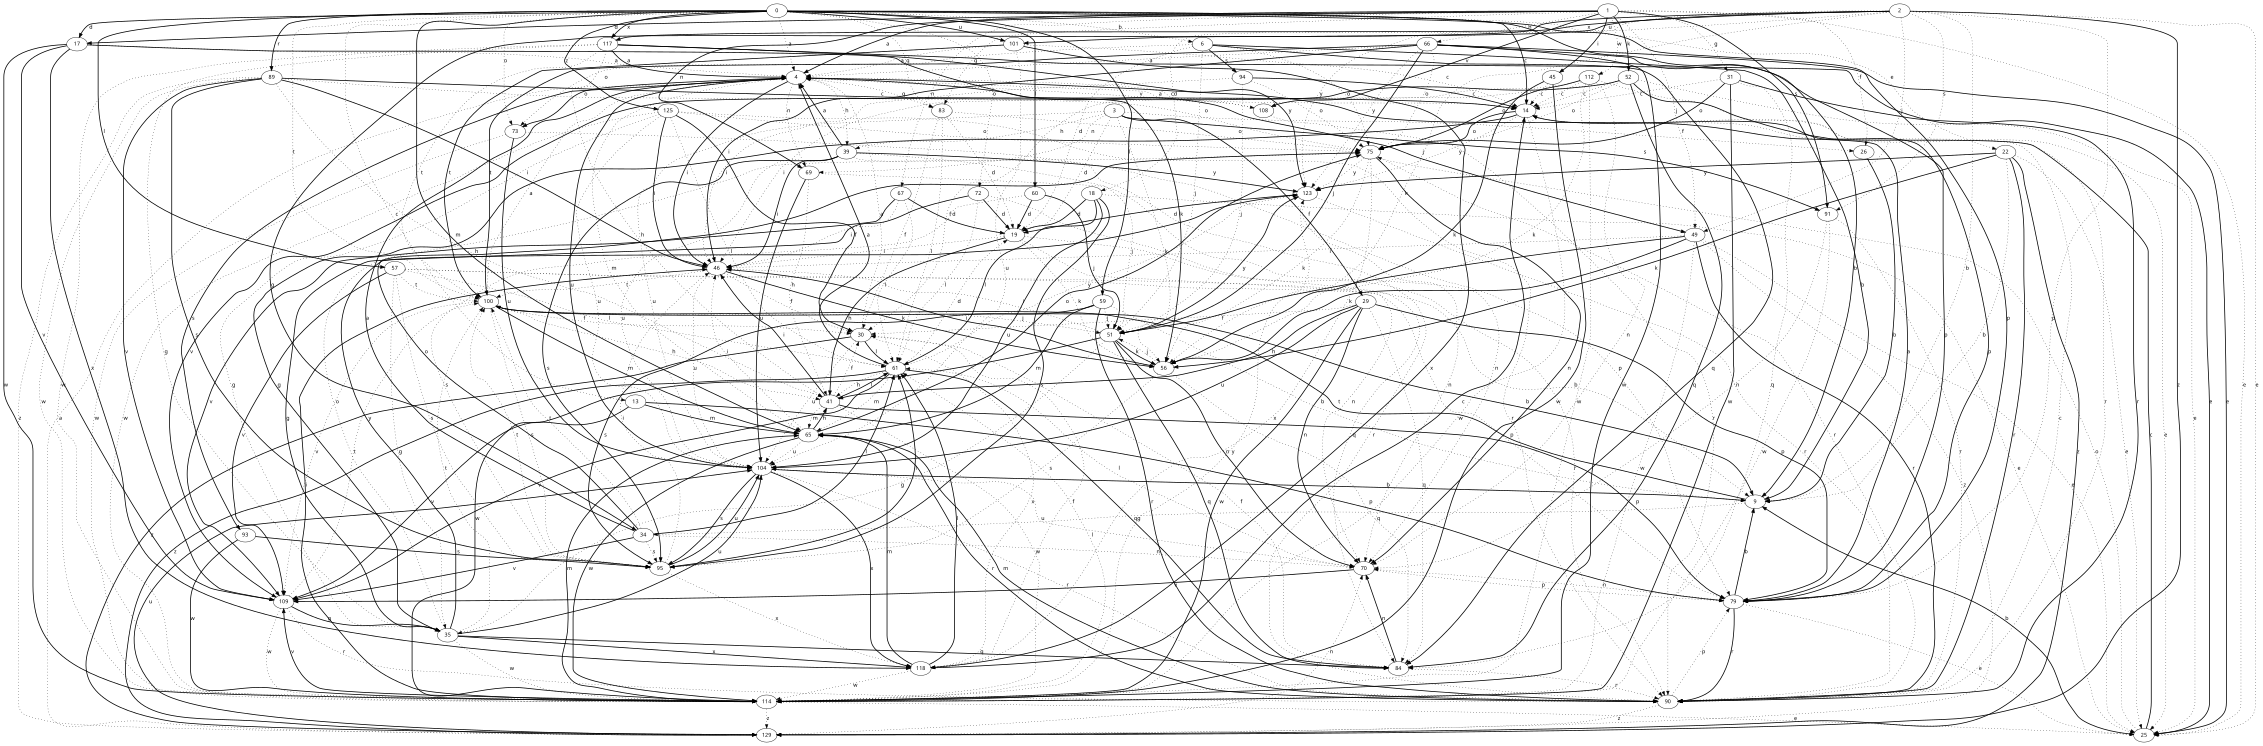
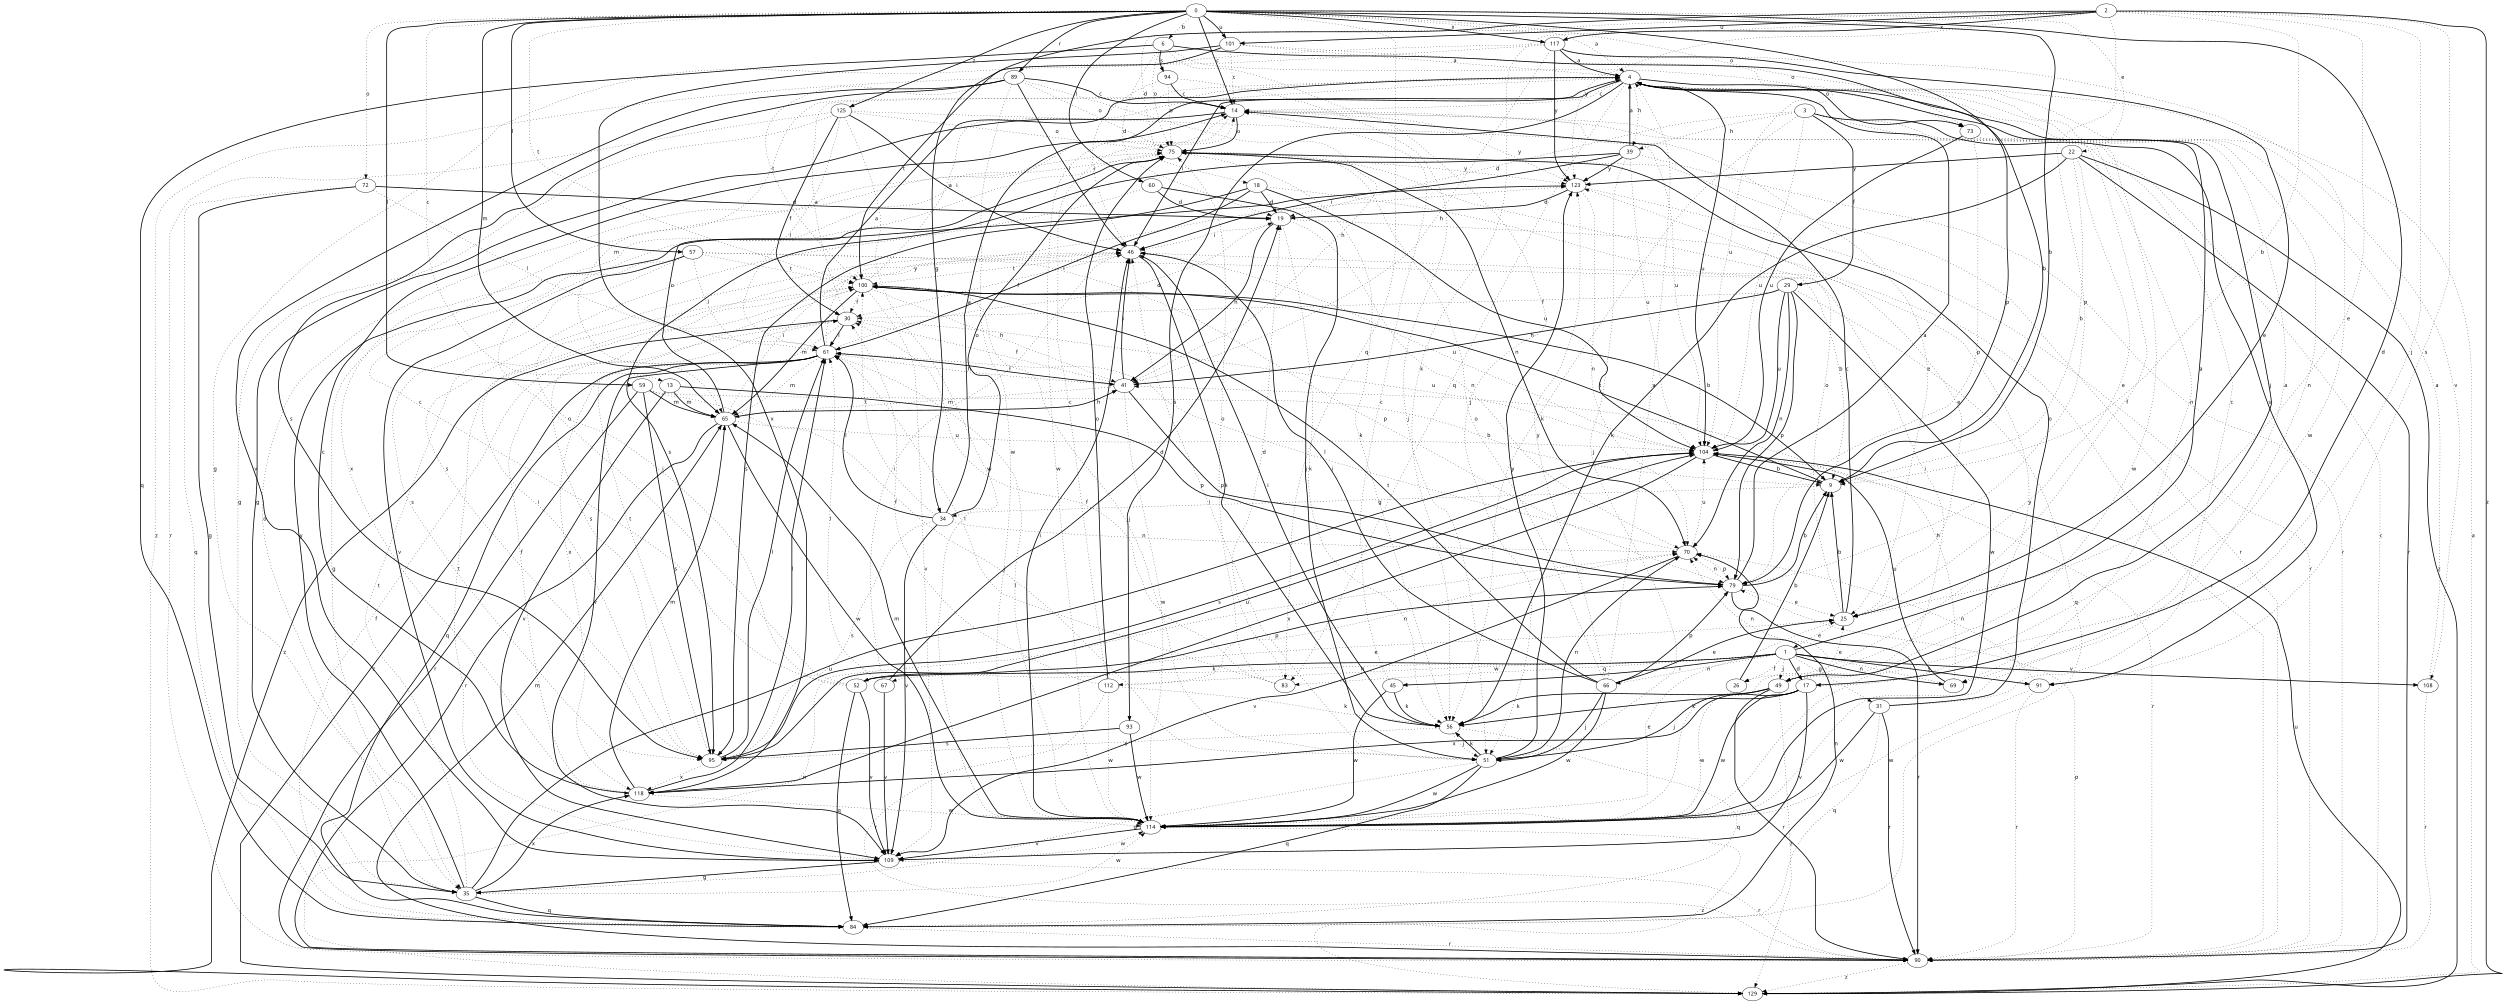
(2218, 168) -> (1816, 635)
